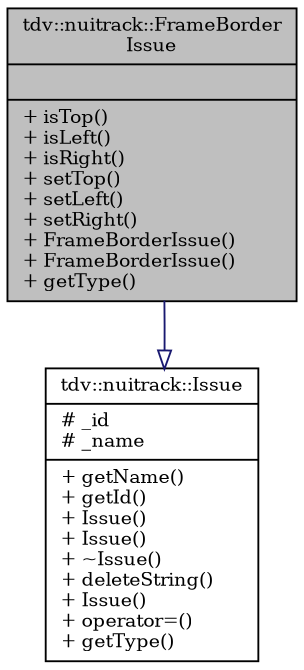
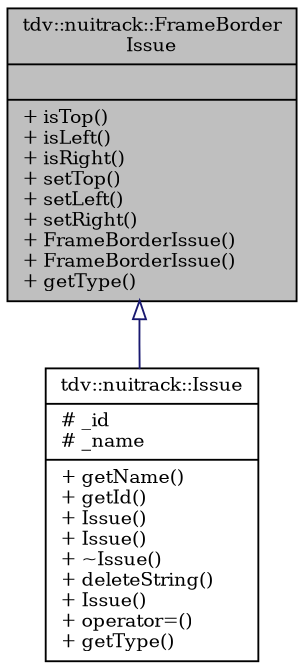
(165, 325) -> (139, 344)
